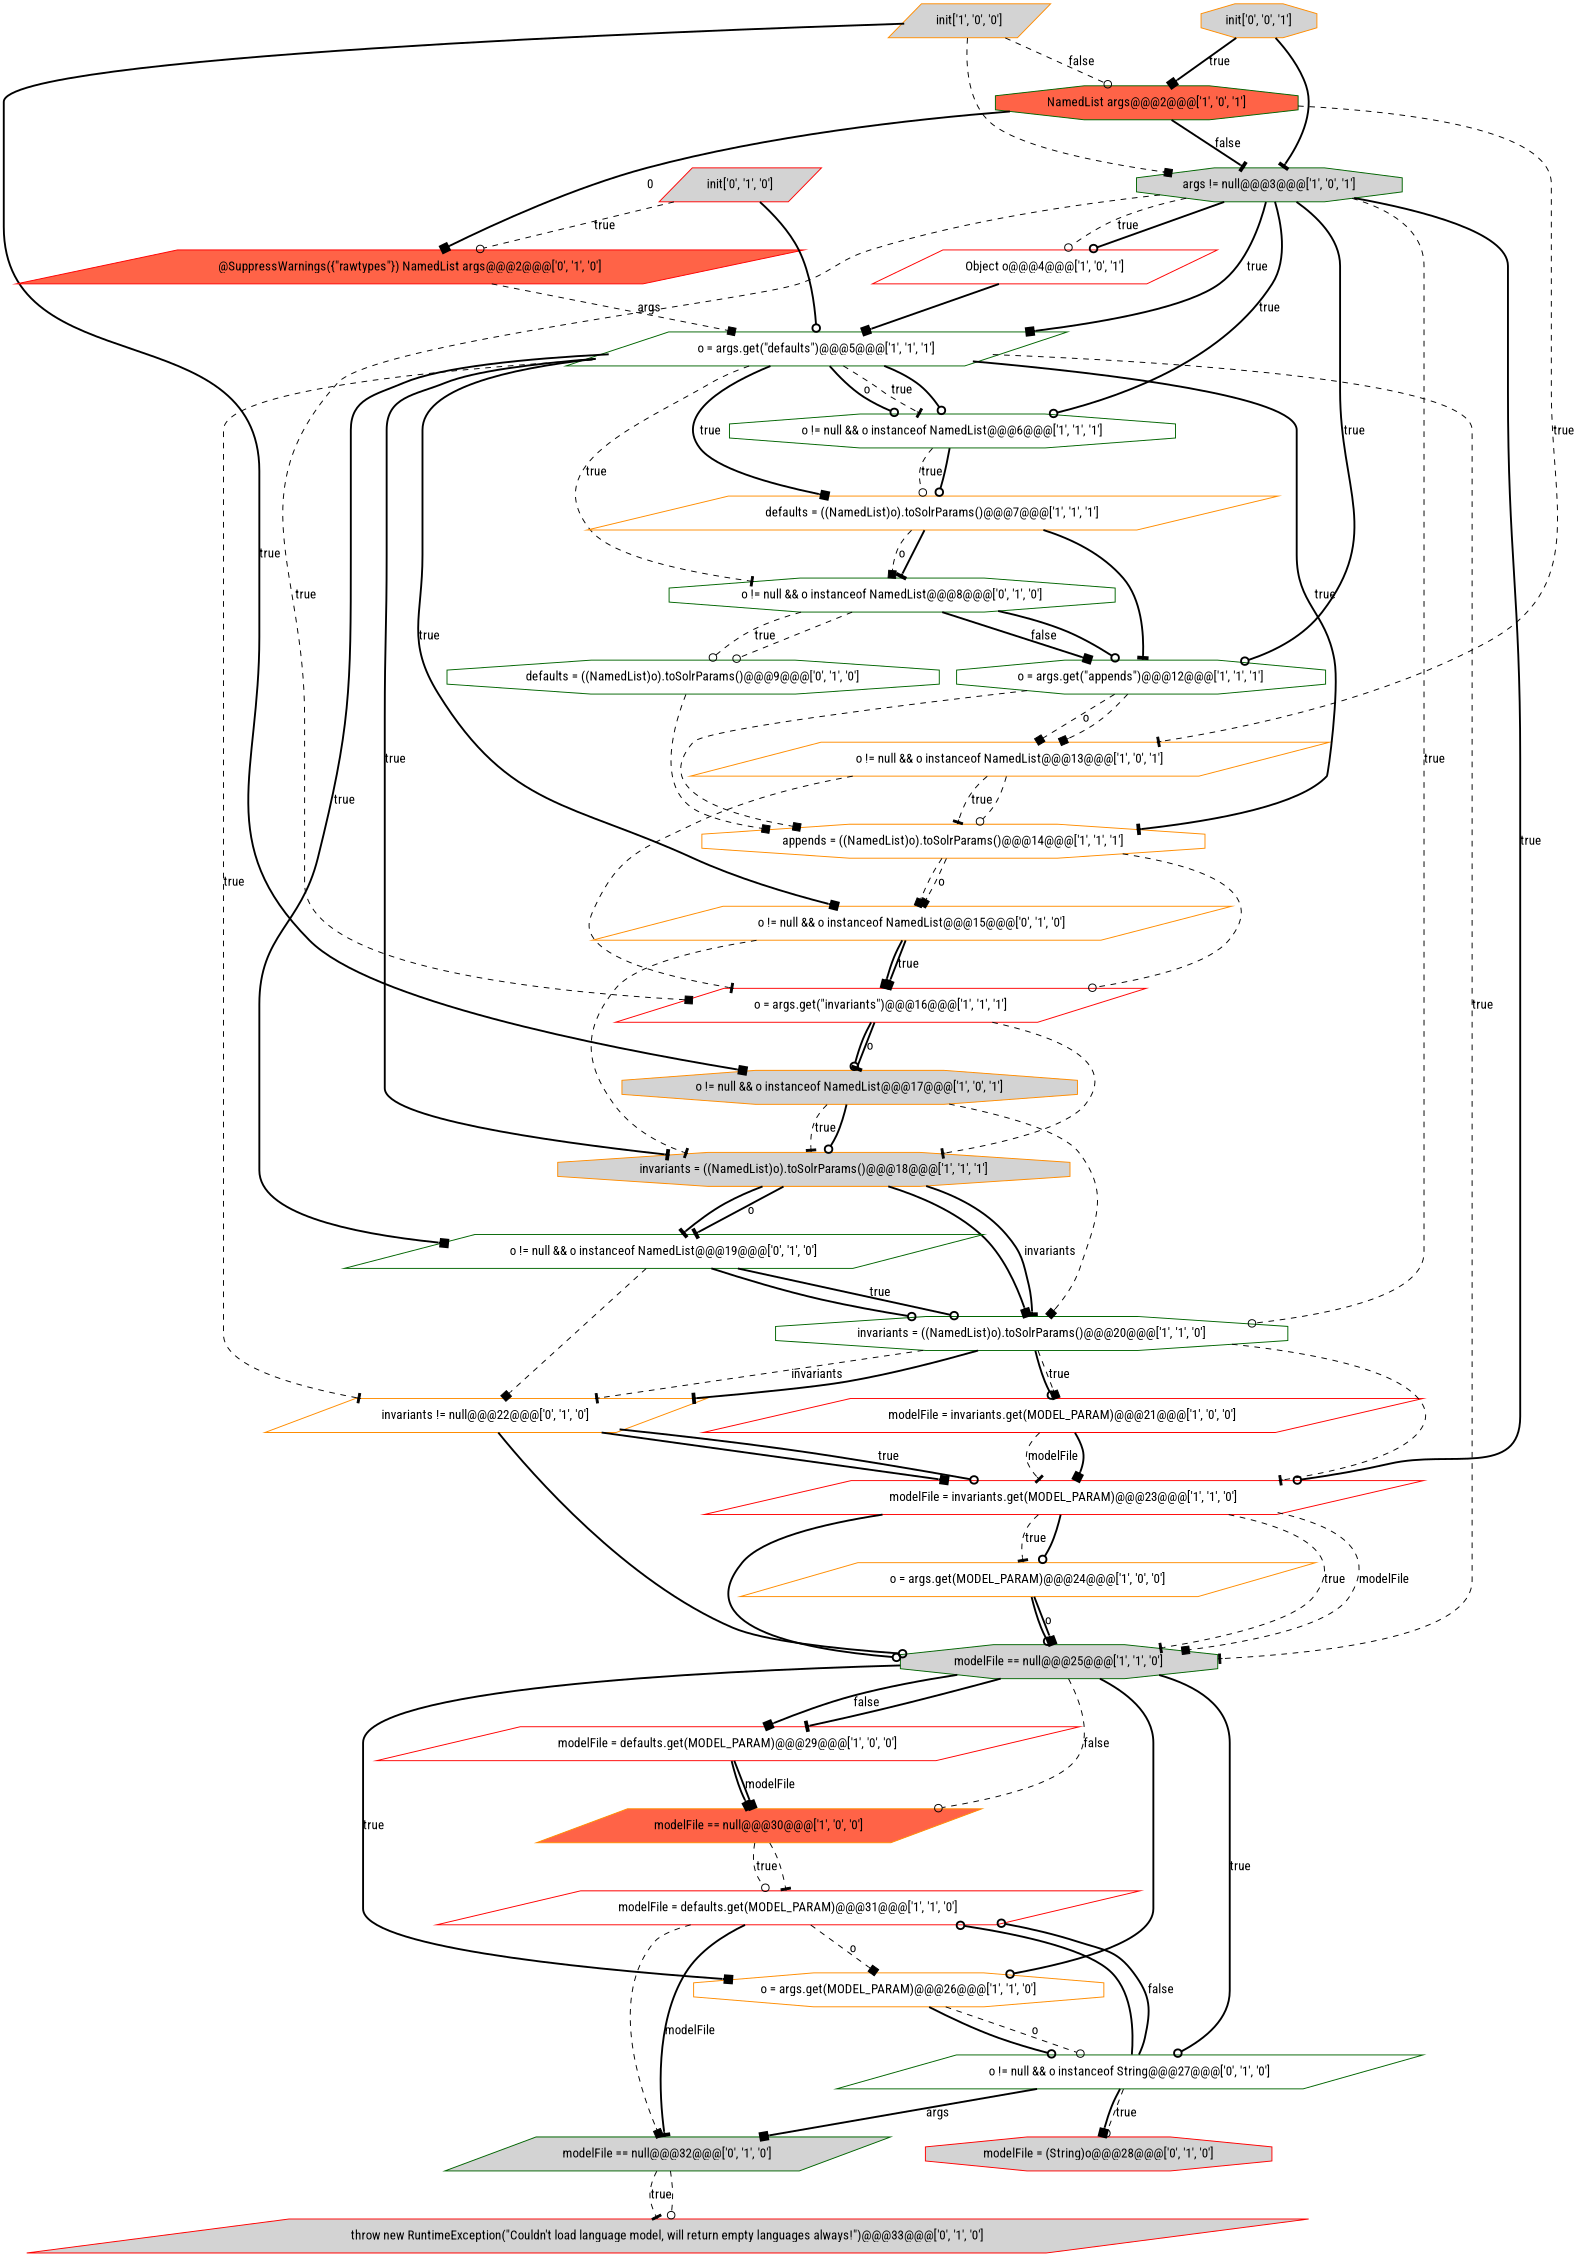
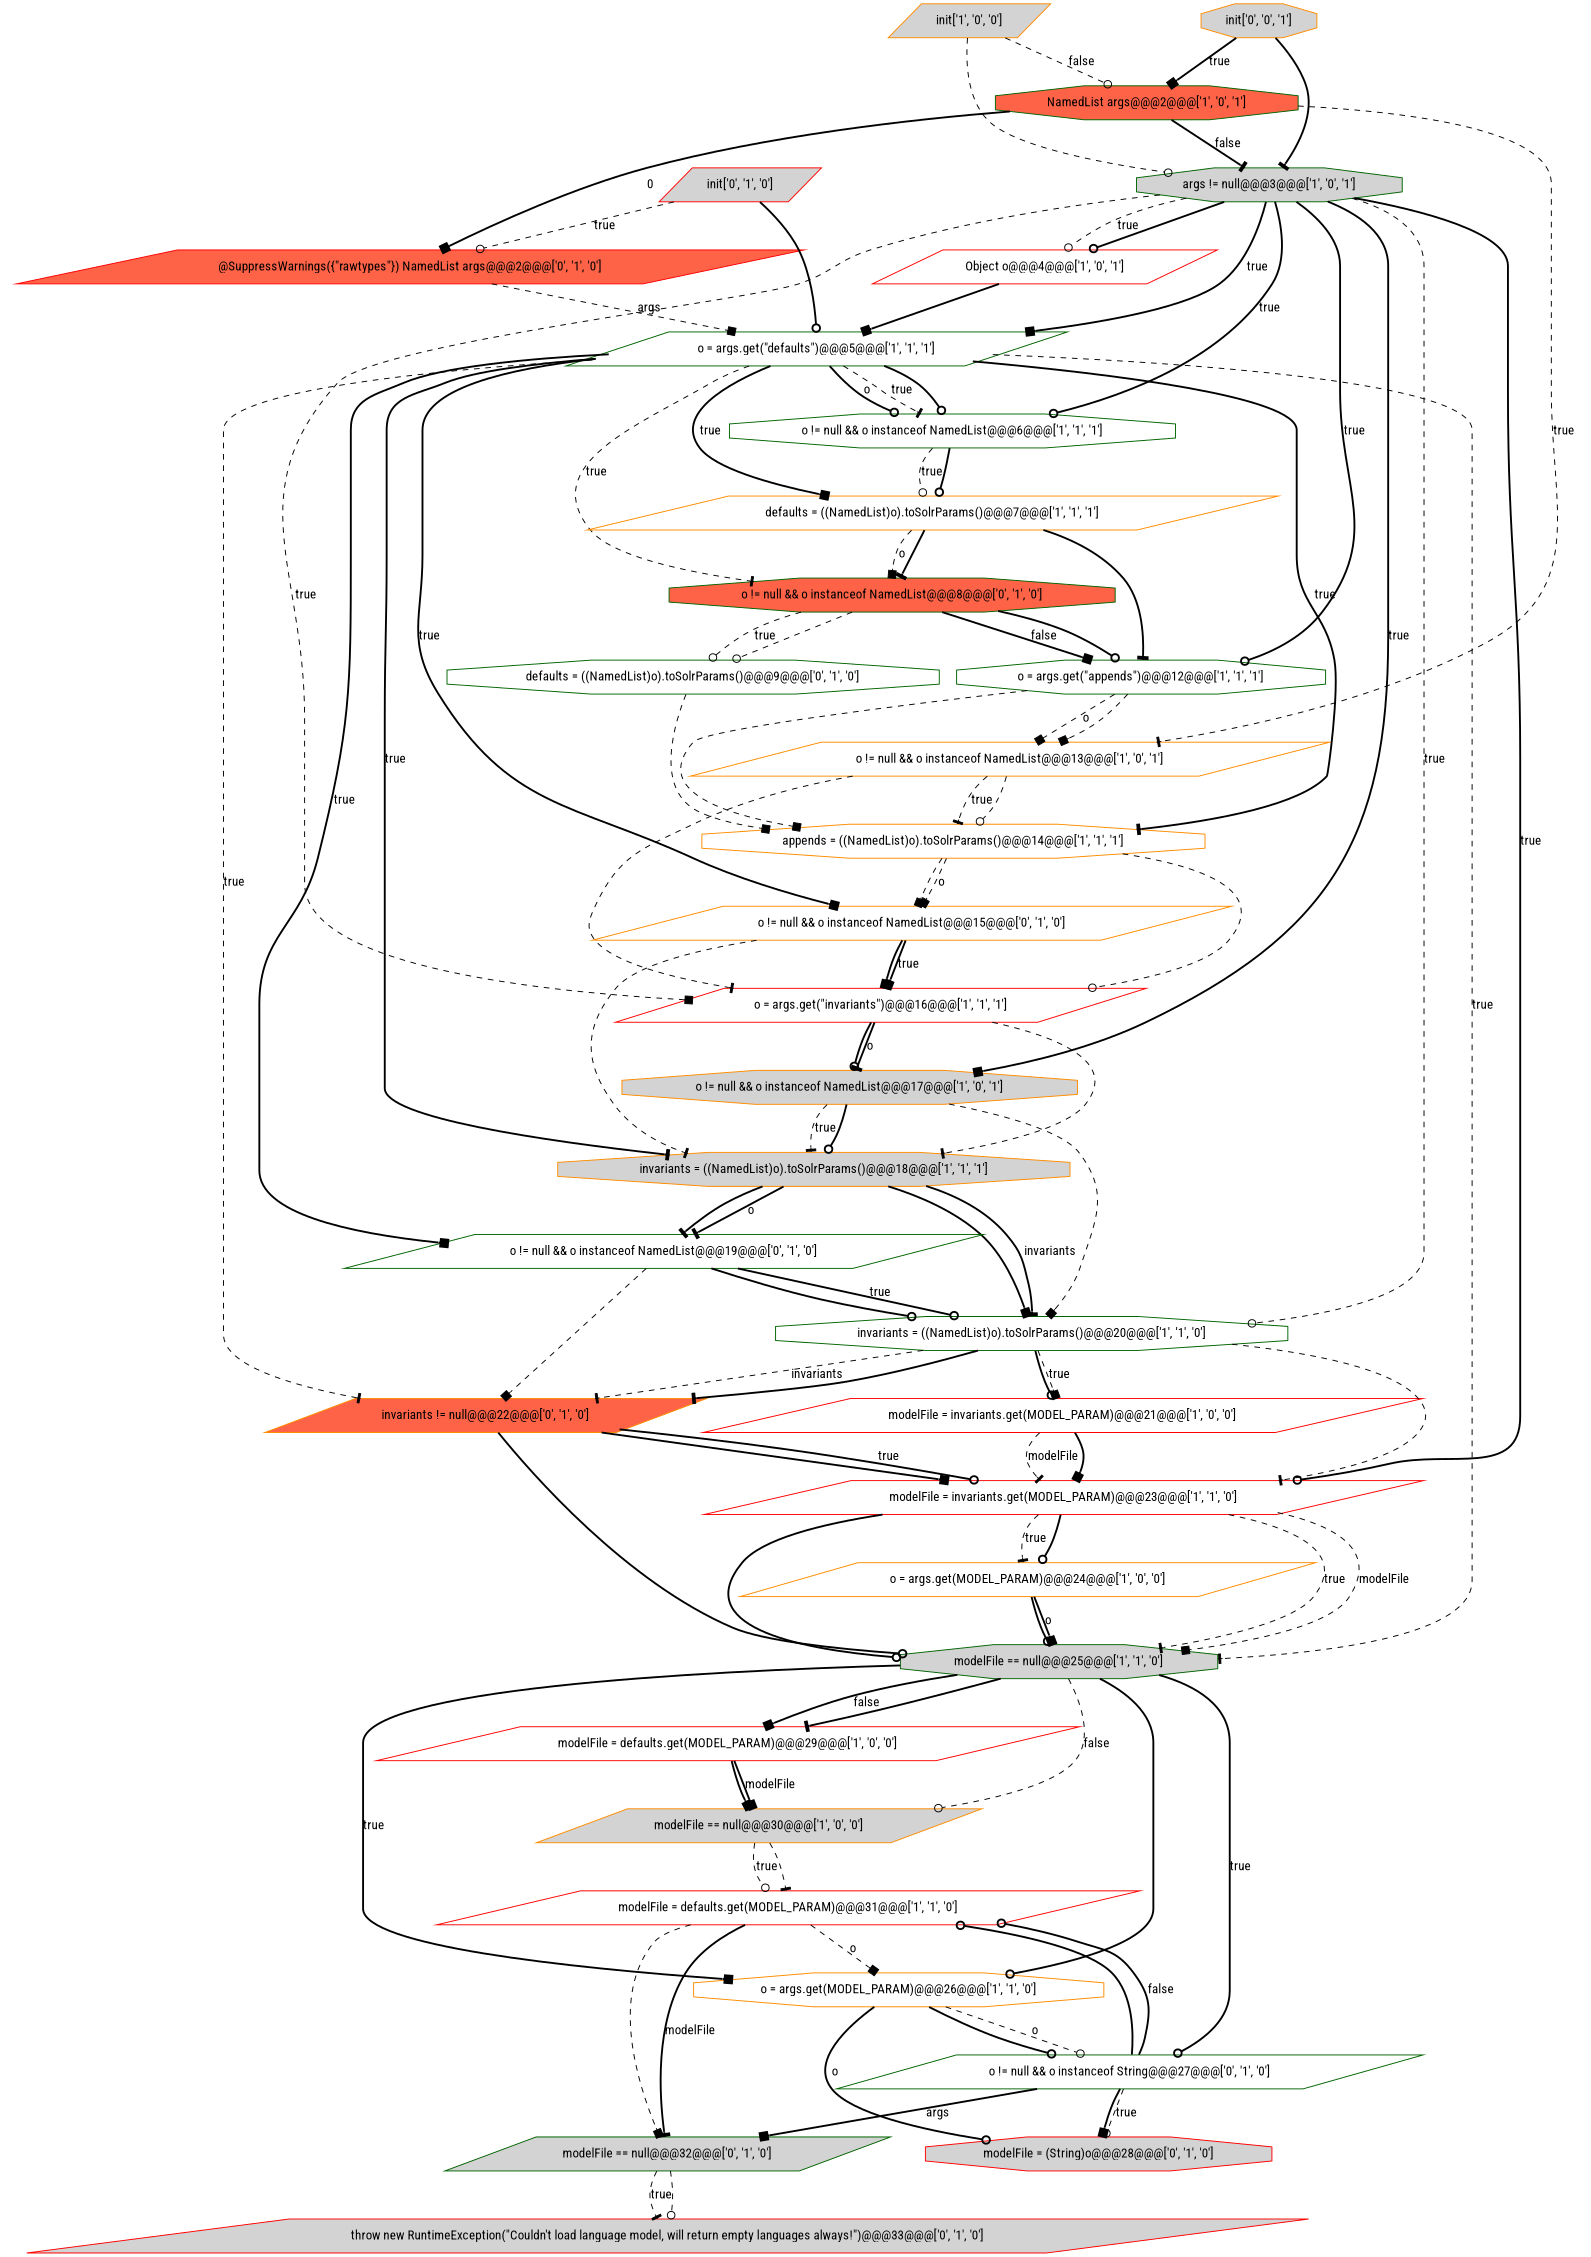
(1031, 143) -> (1031, 143)
(87, 333) -> (1381, 734)
(892, 595) -> (892, 595)
(486, 1416) -> (486, 1416)
(759, 1826) -> (759, 1826)
none -> (855, 2106)
